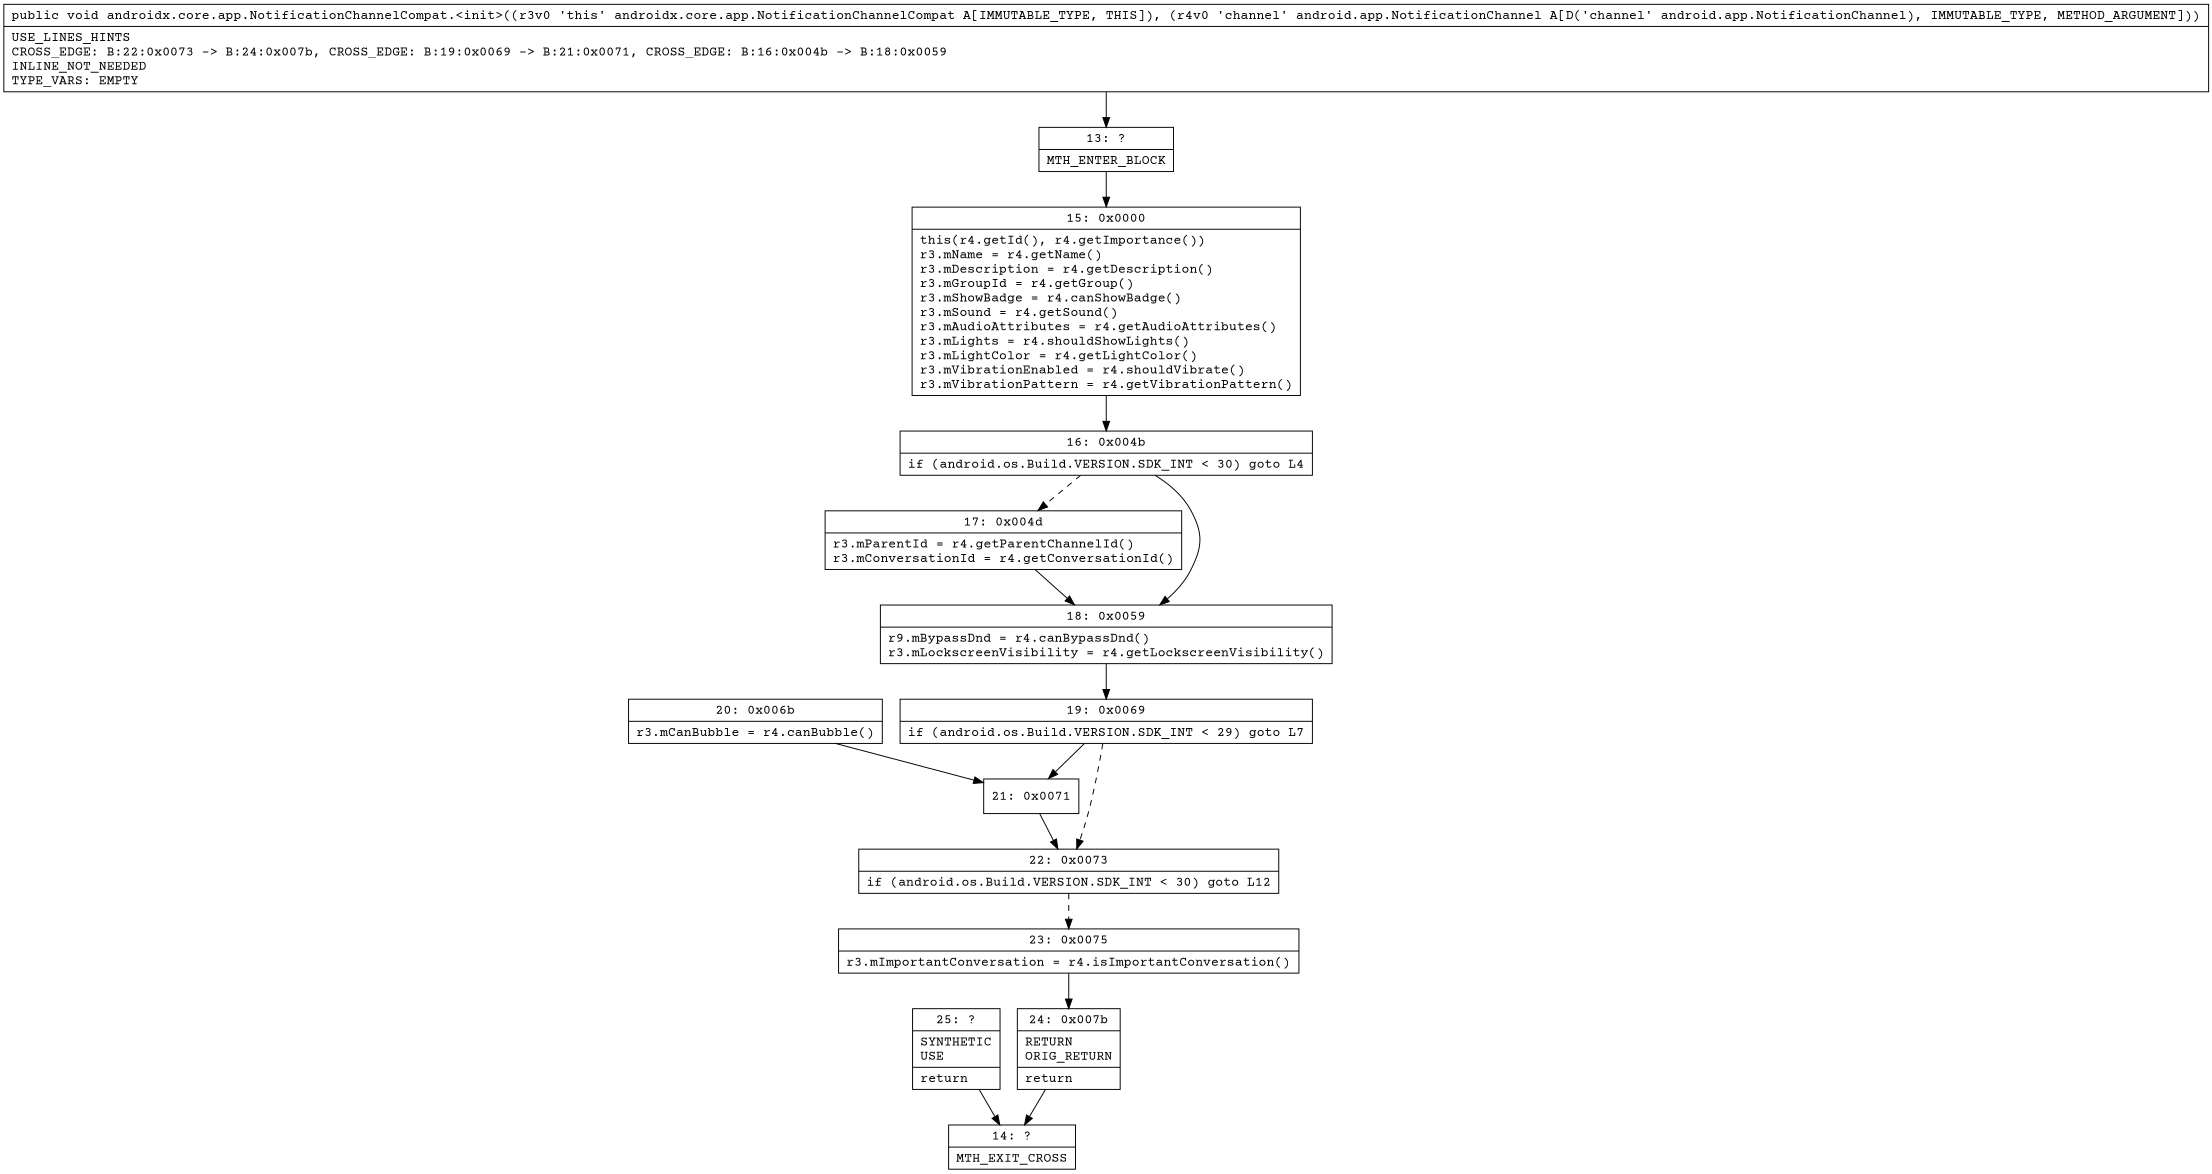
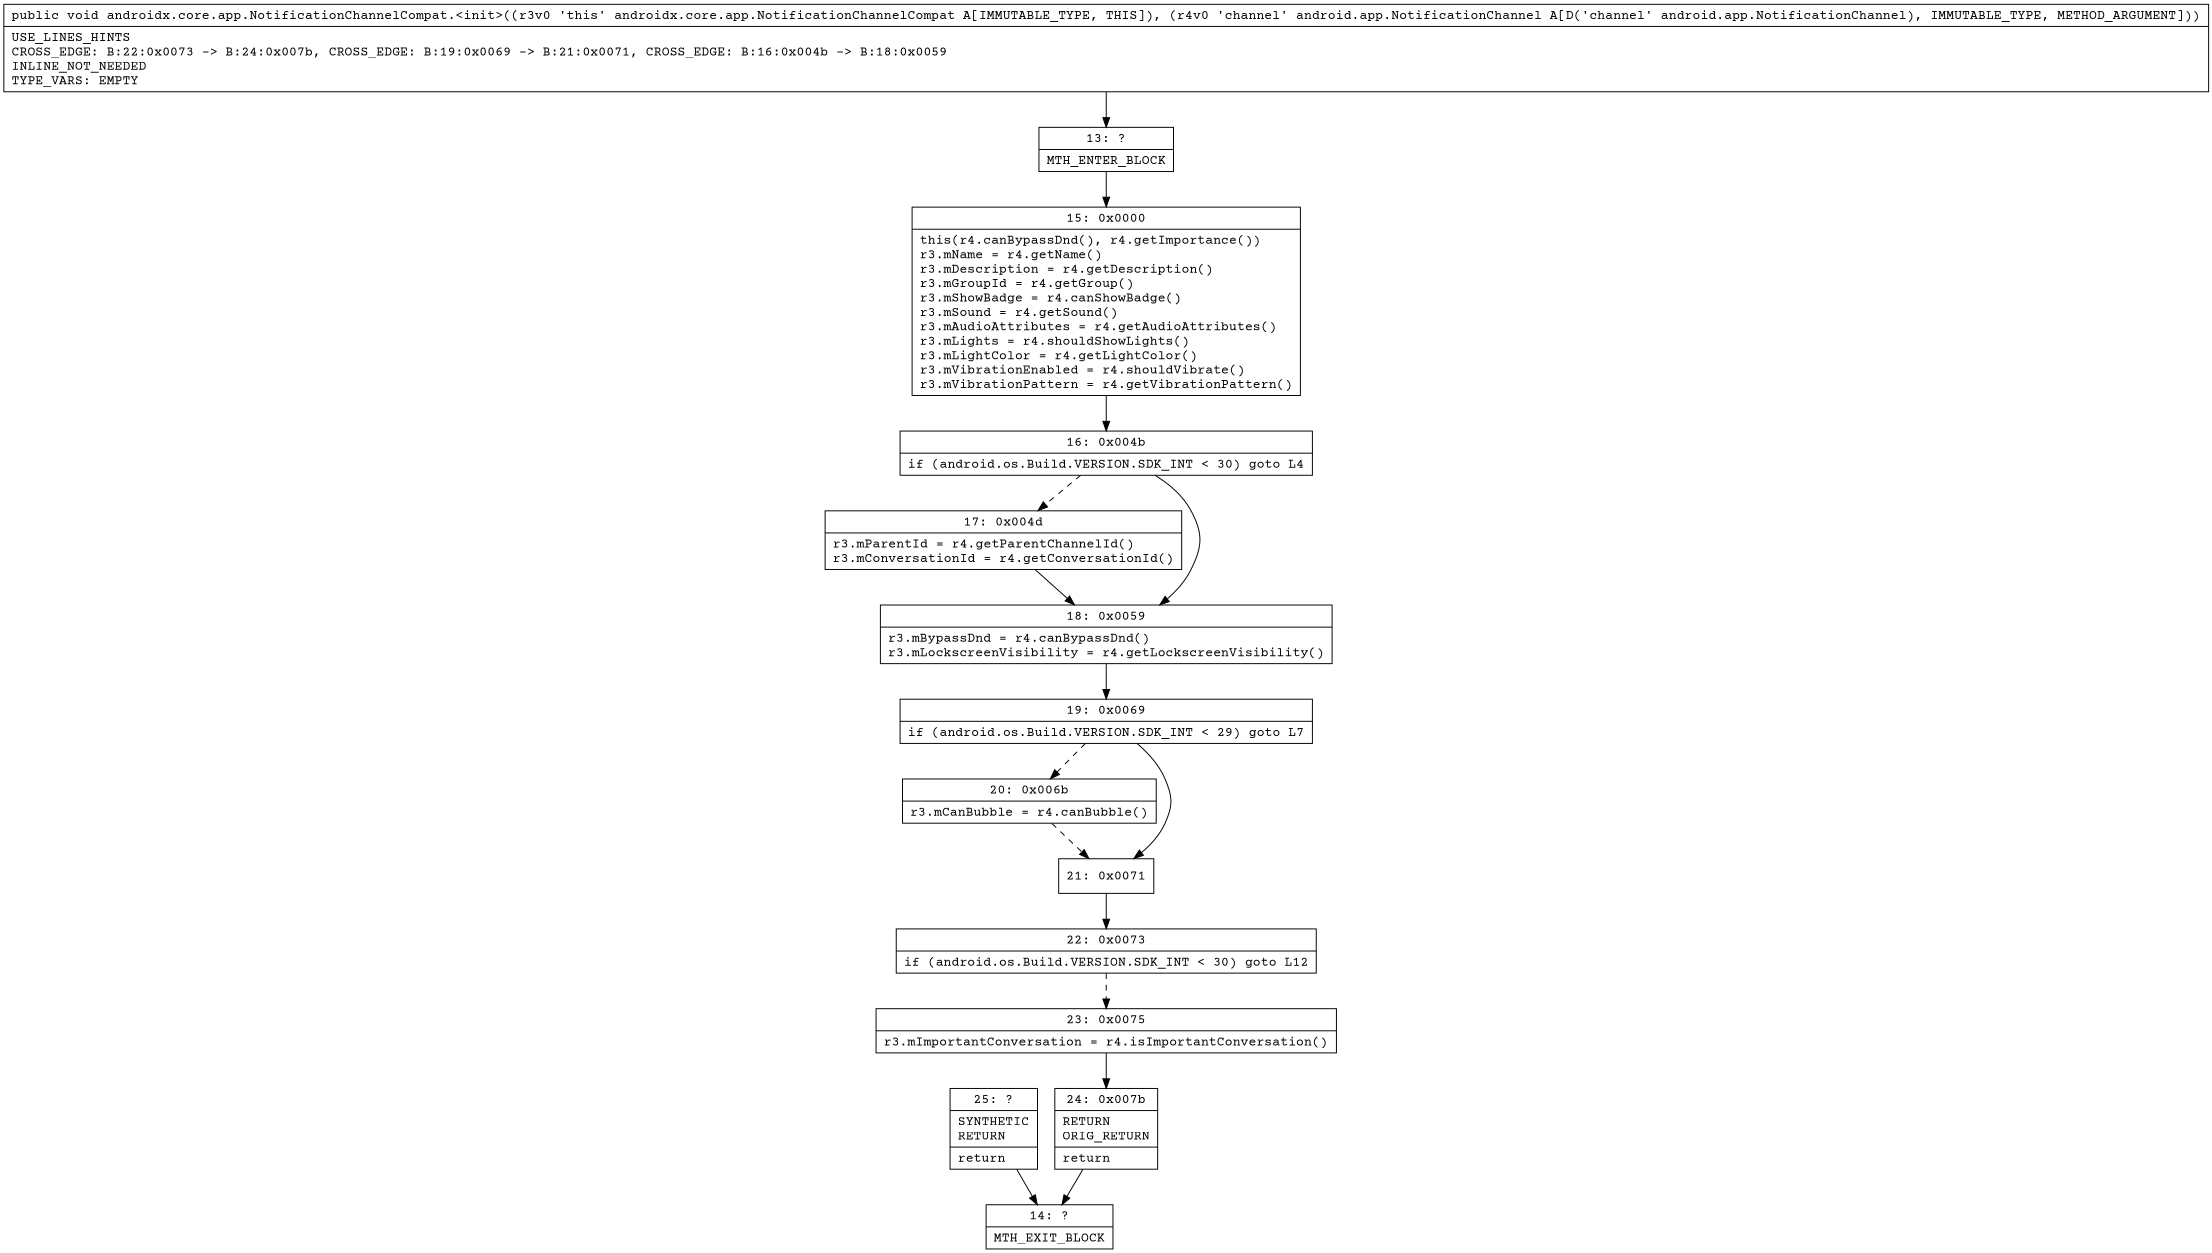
(1063, 240) -> (1090, 240)
(1019, 638) -> (1019, 638)
(905, 762) -> (1067, 838)
(1093, 792) -> (1071, 758)
(932, 1056) -> (982, 1136)
(1012, 1158) -> (1050, 1237)
